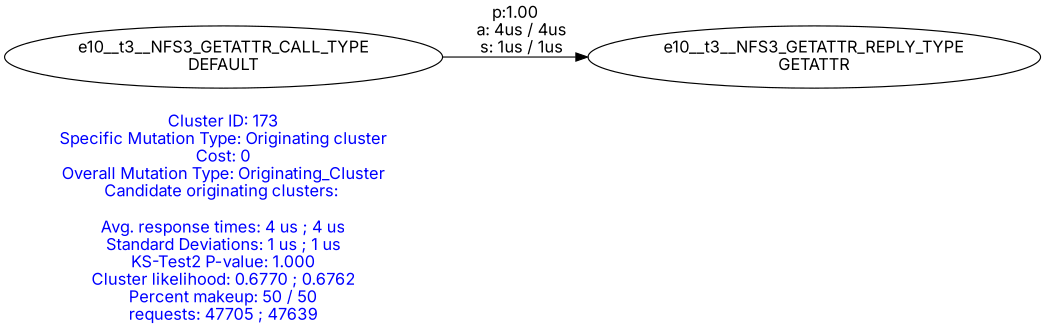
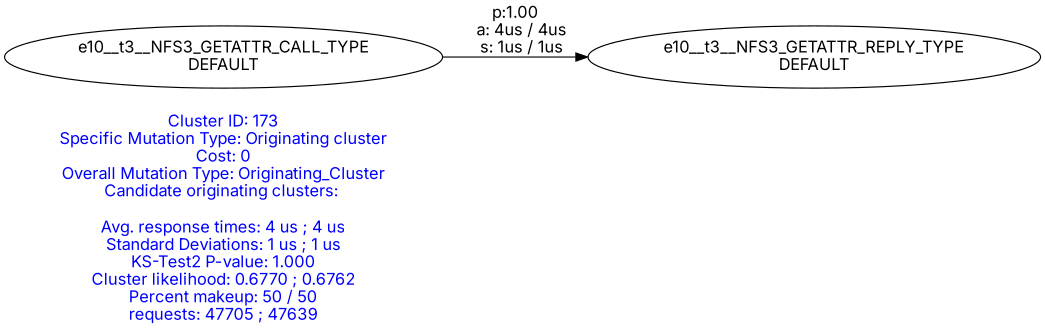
(814, 57) -> (814, 57)
